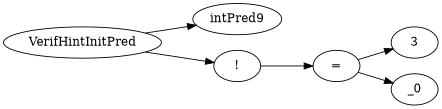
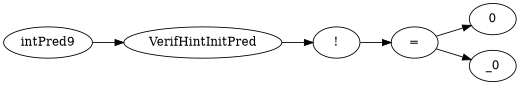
(166, 30) -> (104, 43)
(415, 43) -> (493, 19)
